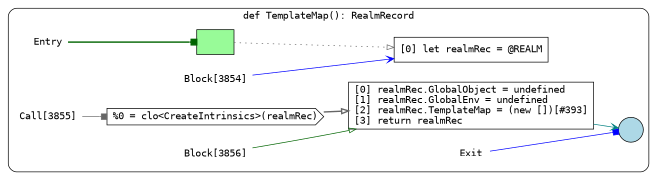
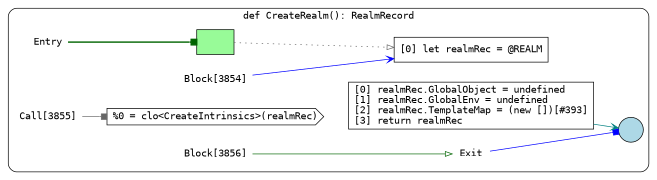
(329, 16) -> (329, 16)
(333, 112) -> none
(301, 139) -> (349, 154)
